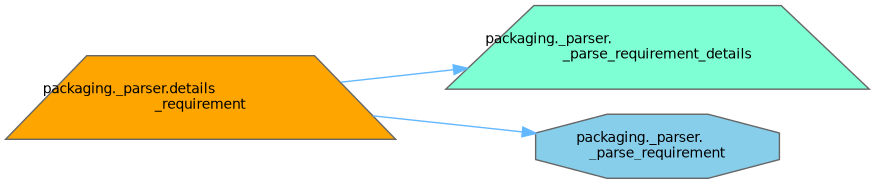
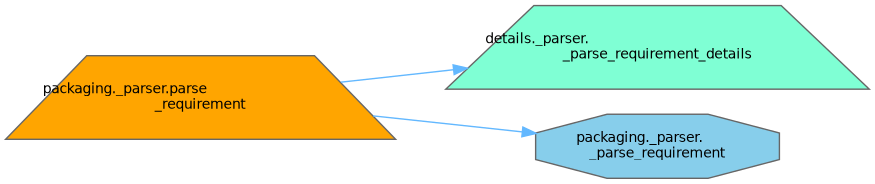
(658, 47) -> (658, 47)
(201, 98) -> (201, 98)
